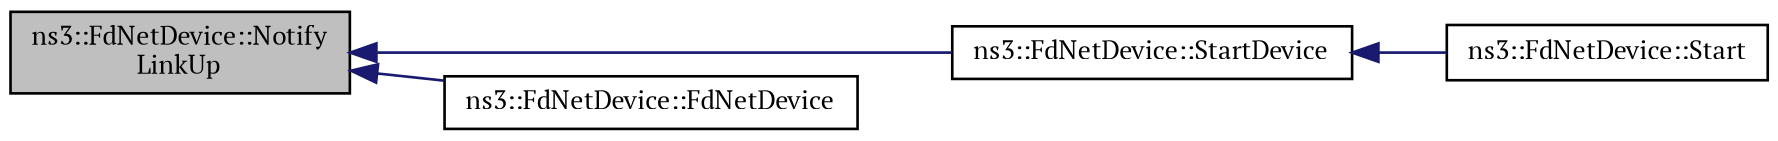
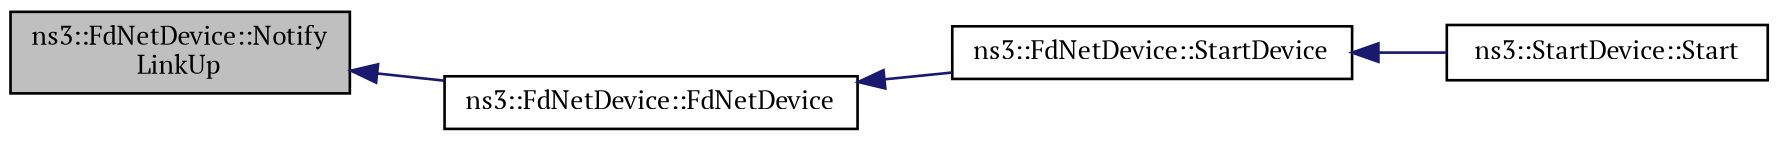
(665, 53) -> (918, 76)
(1607, 53) -> (1607, 53)
